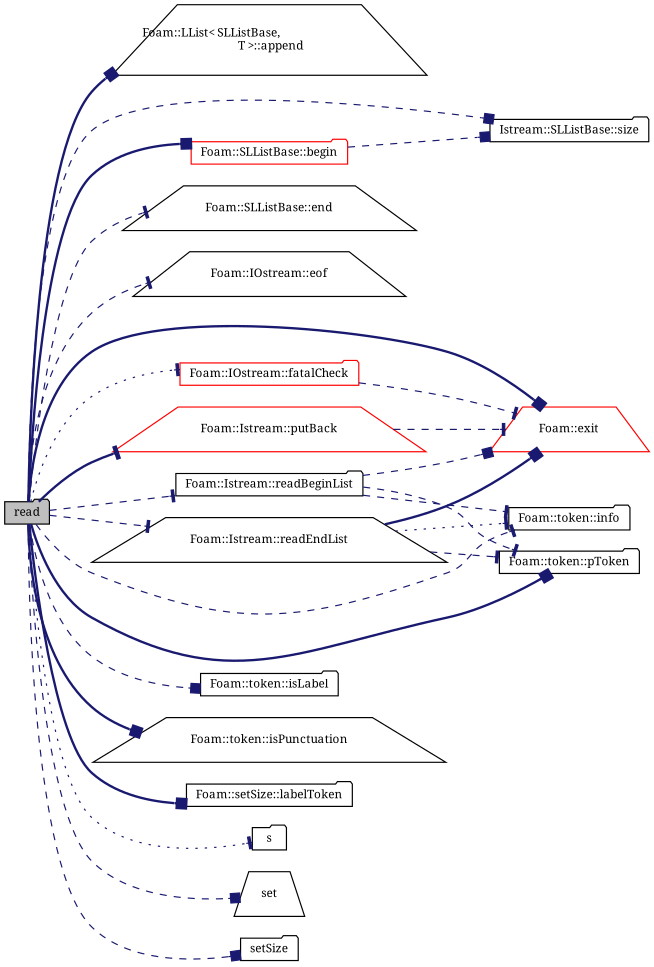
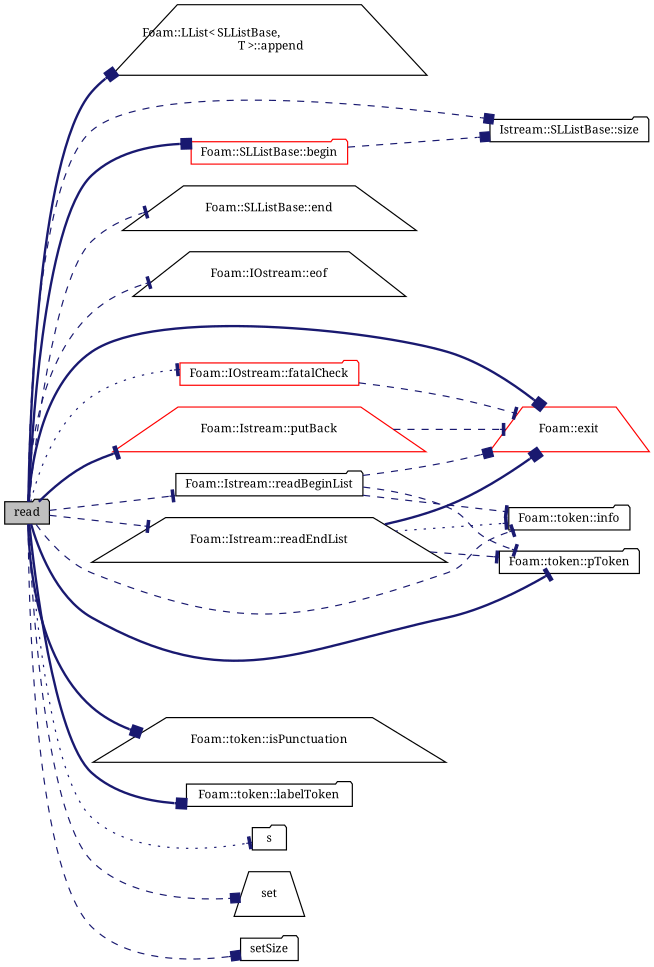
(264, 659) -> (264, 659)
(269, 685) -> none
(269, 795) -> (269, 795)
